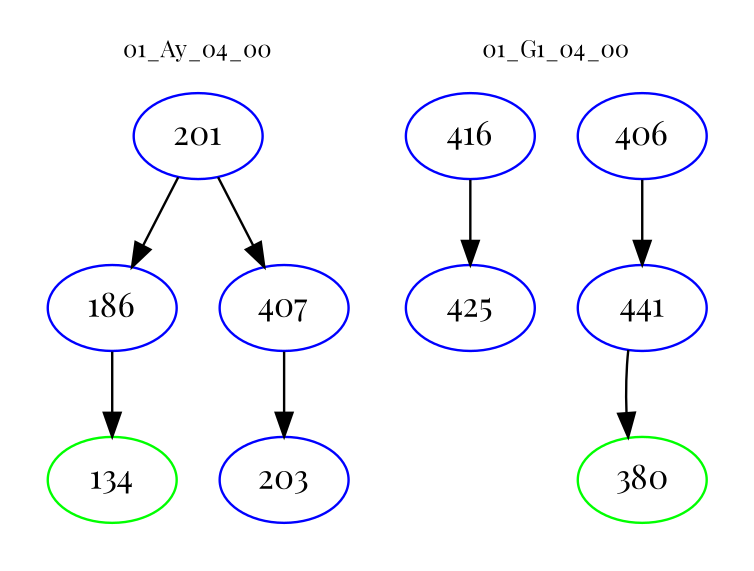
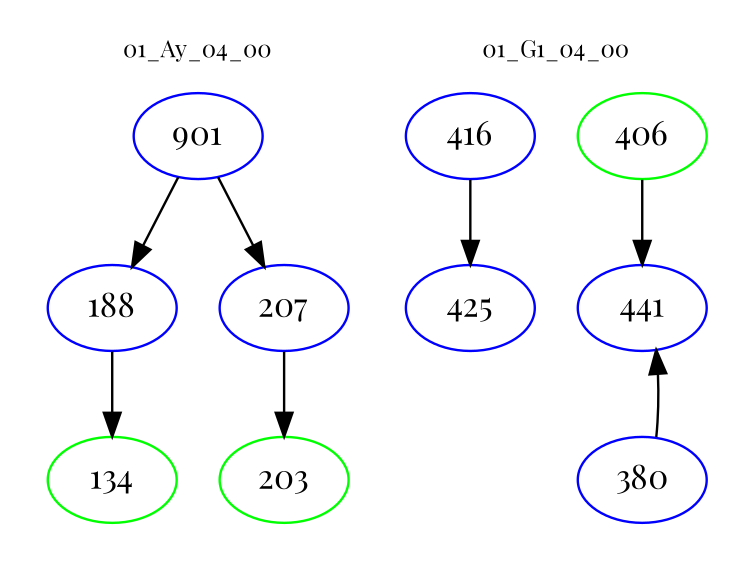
(198, 136) -> (198, 136)
(642, 136) -> (642, 136)
(112, 308) -> (112, 308)
(284, 308) -> (284, 308)
(626, 382) -> (658, 406)
(284, 480) -> (284, 480)
(642, 480) -> (642, 480)
